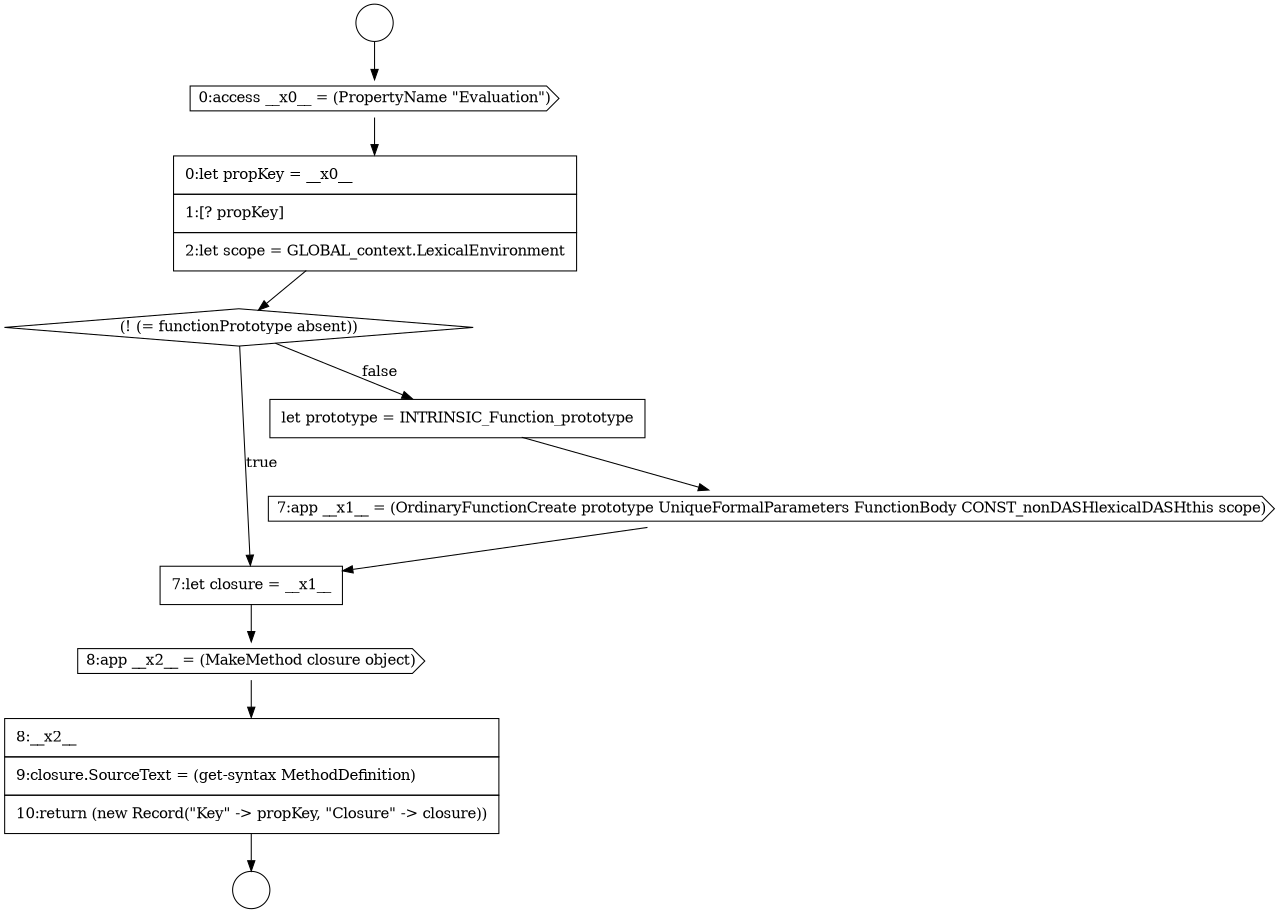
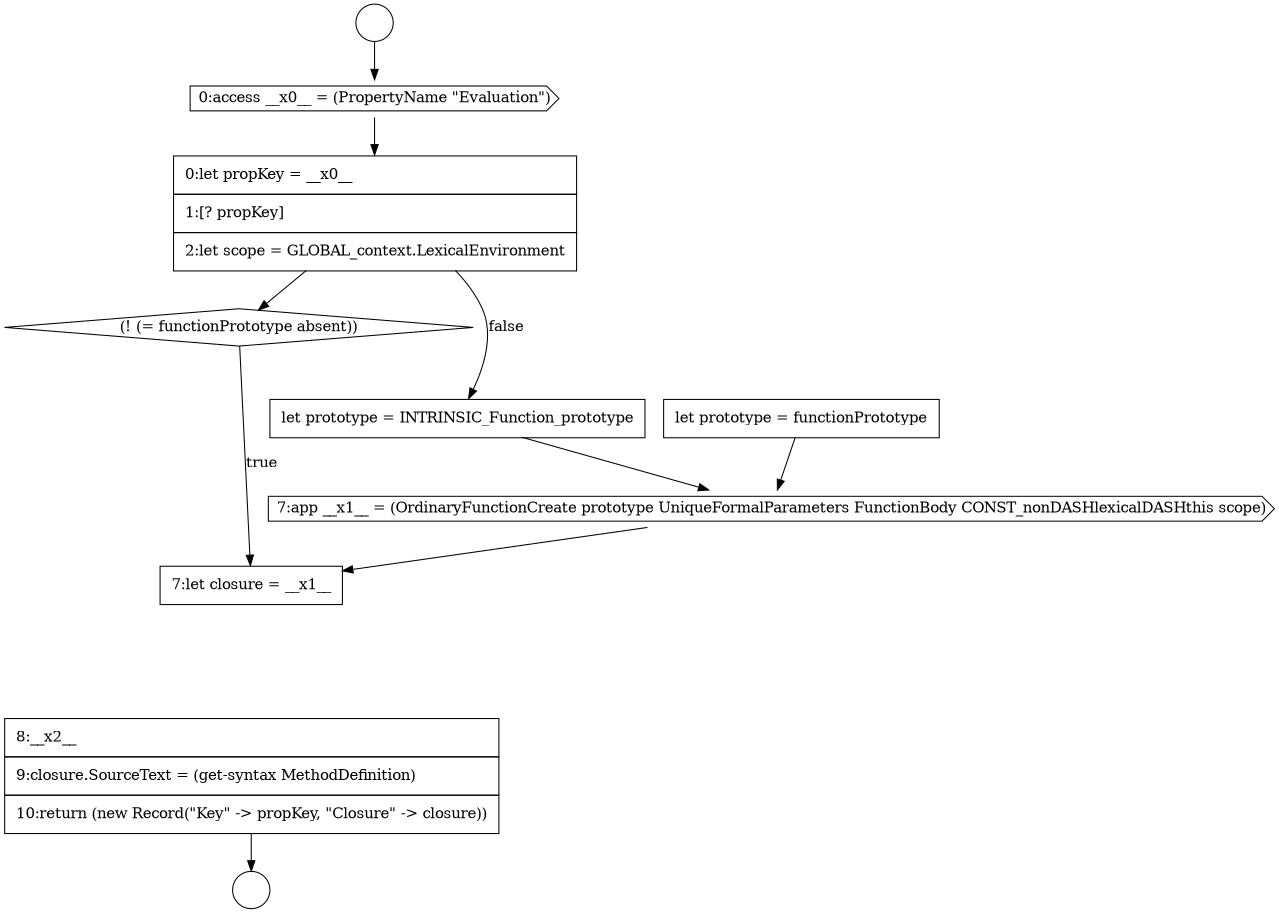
(339, 369) -> (487, 326)
none -> (801, 418)
(251, 661) -> none
